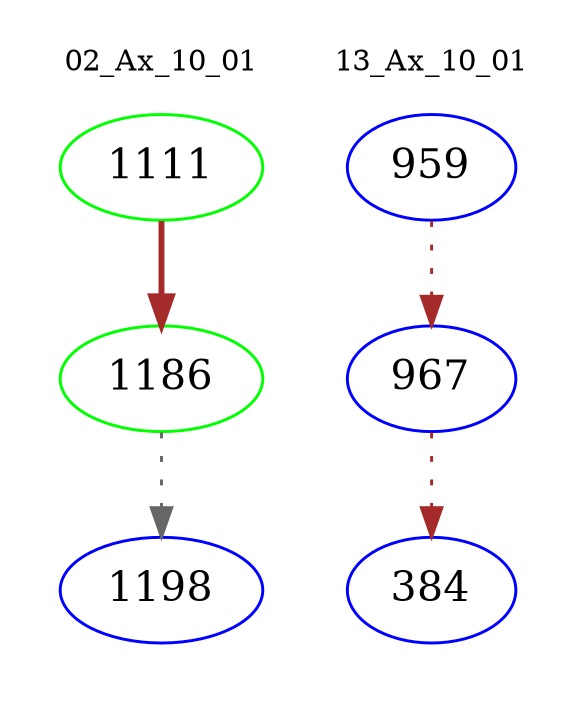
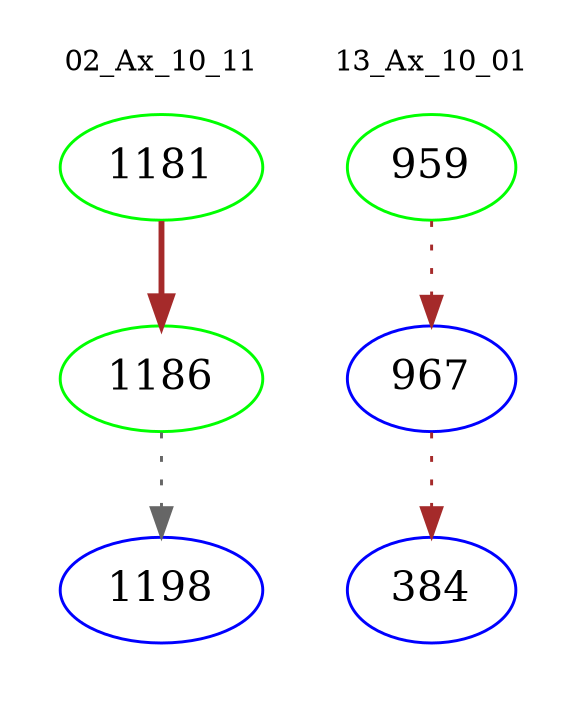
(161, 63) -> (161, 63)
(161, 167) -> (161, 167)
(432, 167) -> (432, 167)
